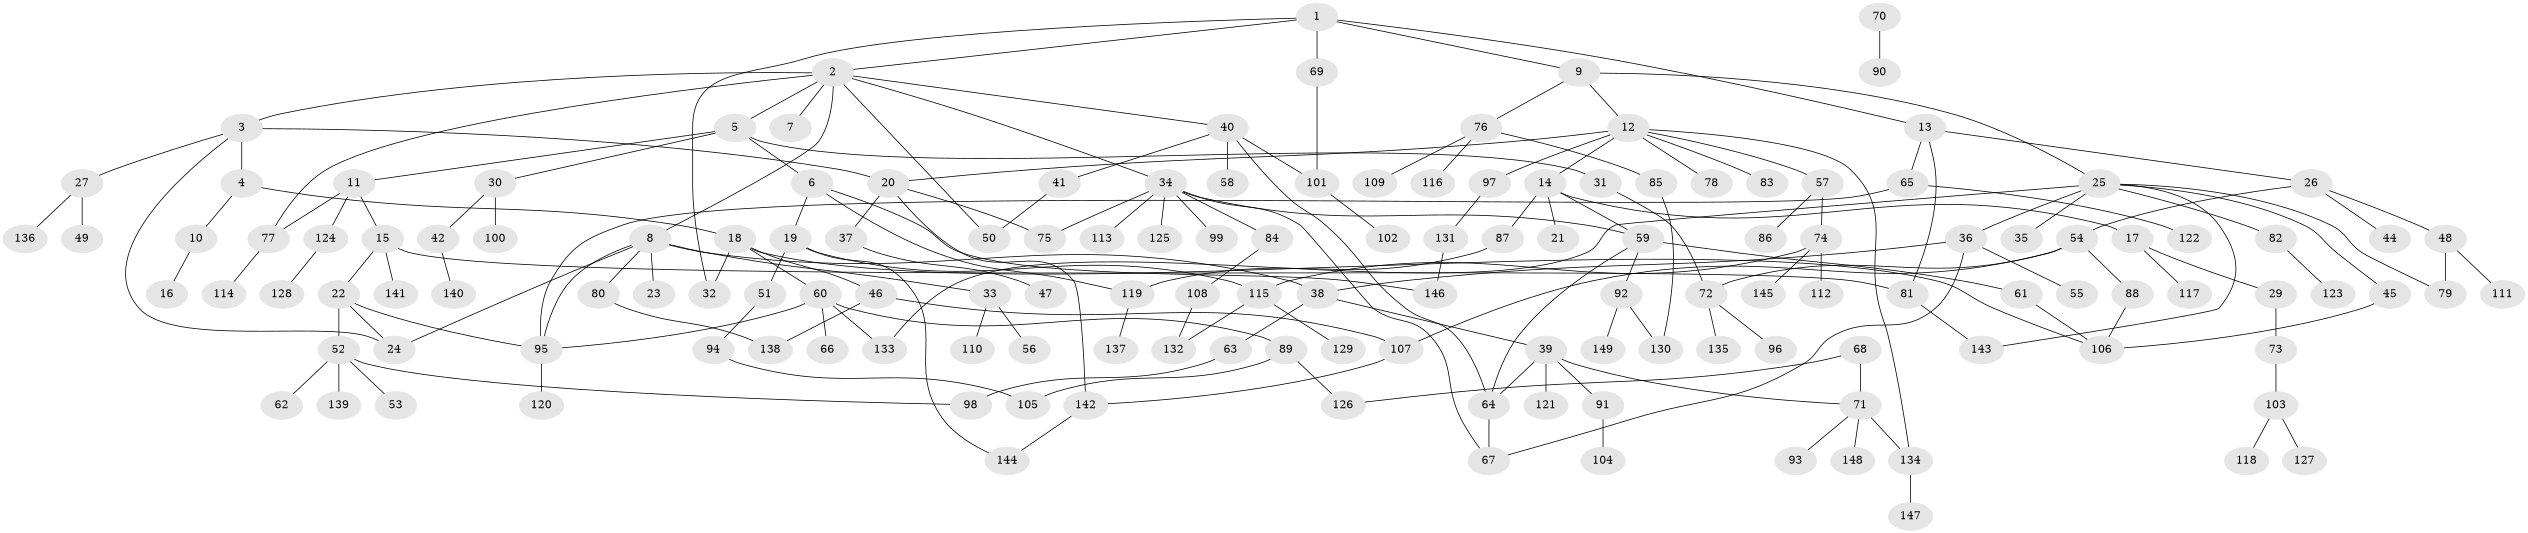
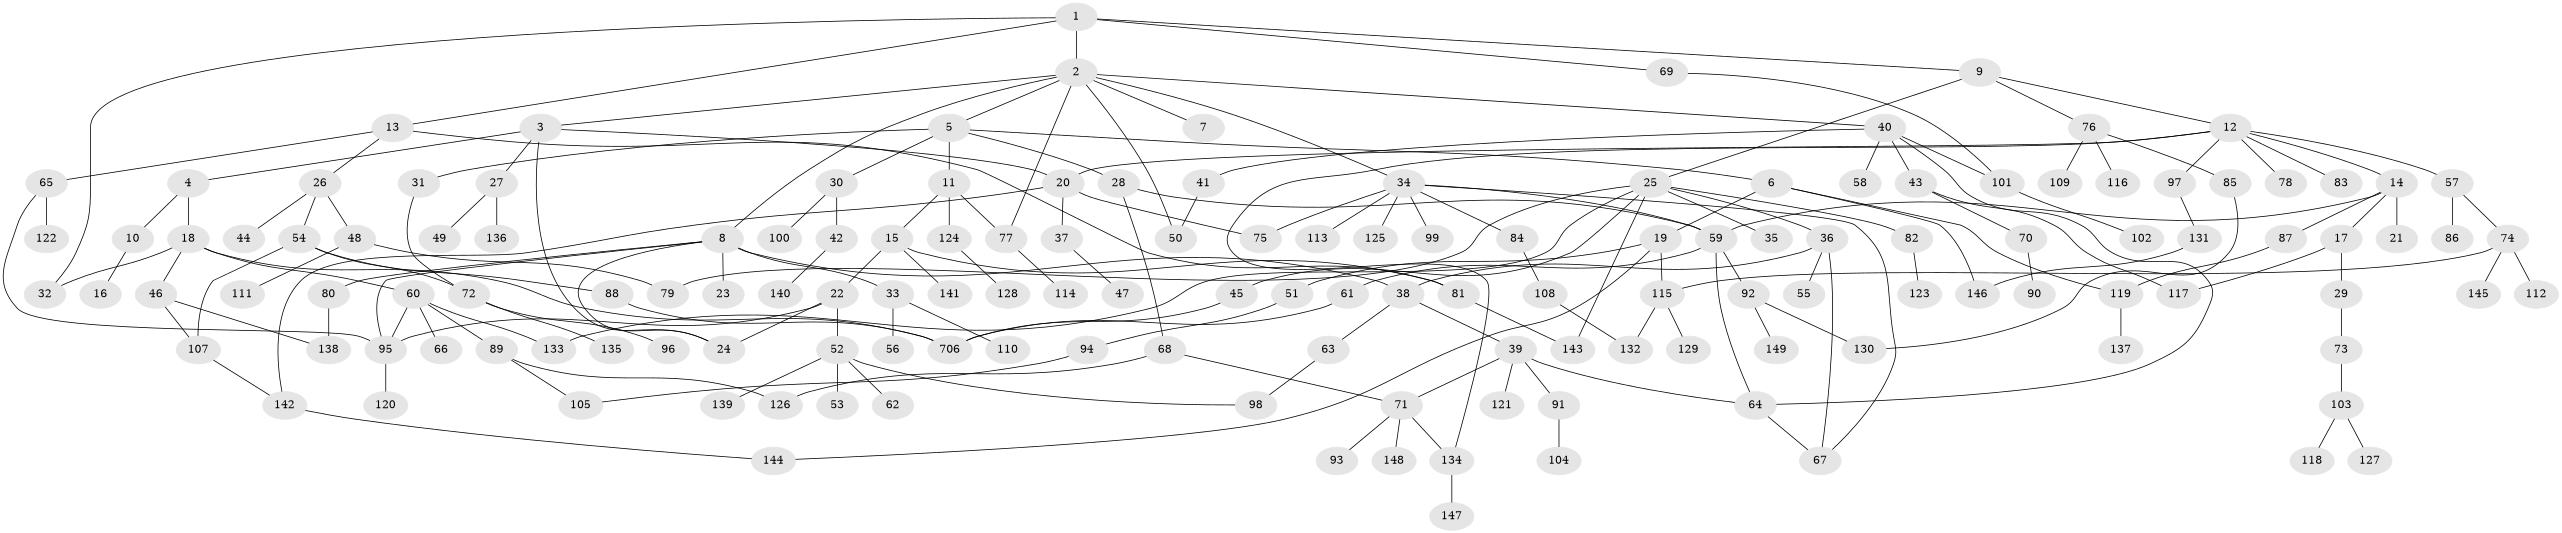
none -> (1119, 183)
none -> (1916, 183)
(2102, 350) -> (950, 350)
